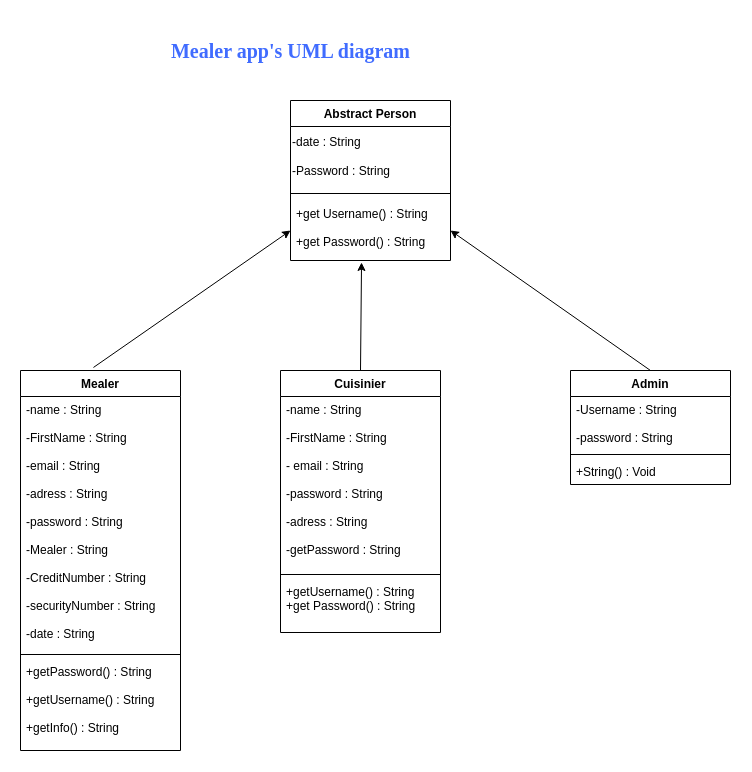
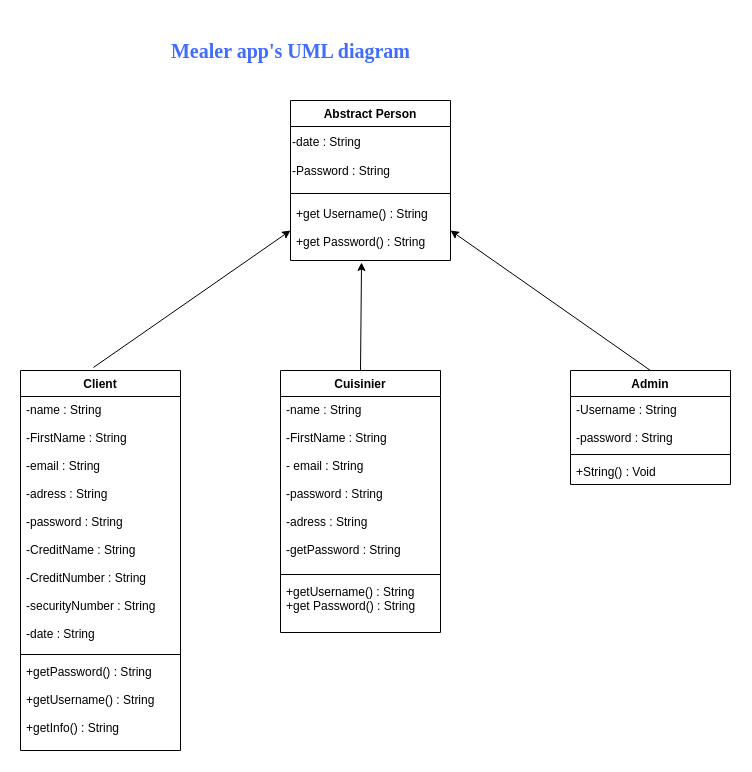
(100, 384) -> (100, 384)
(67, 410) -> (67, 410)
